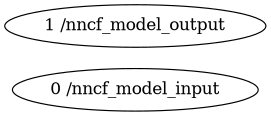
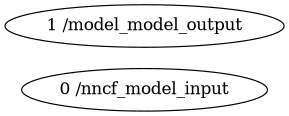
(135, 26) -> (145, 26)
